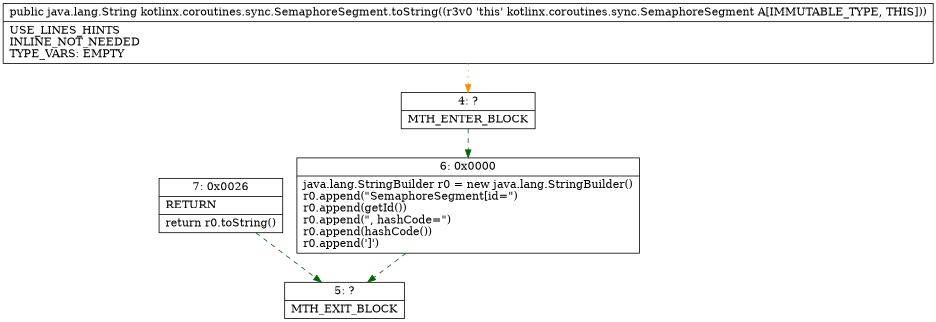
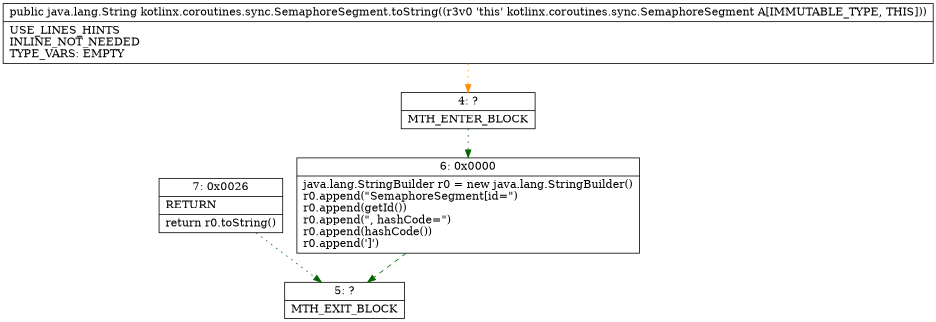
(468, 139) -> (468, 139)
(286, 255) -> (286, 255)
